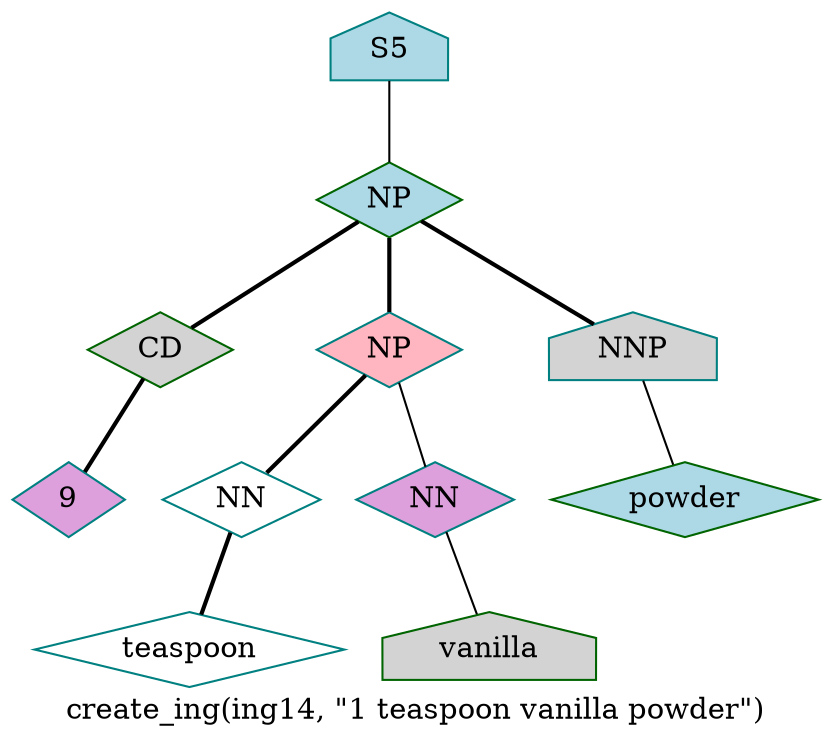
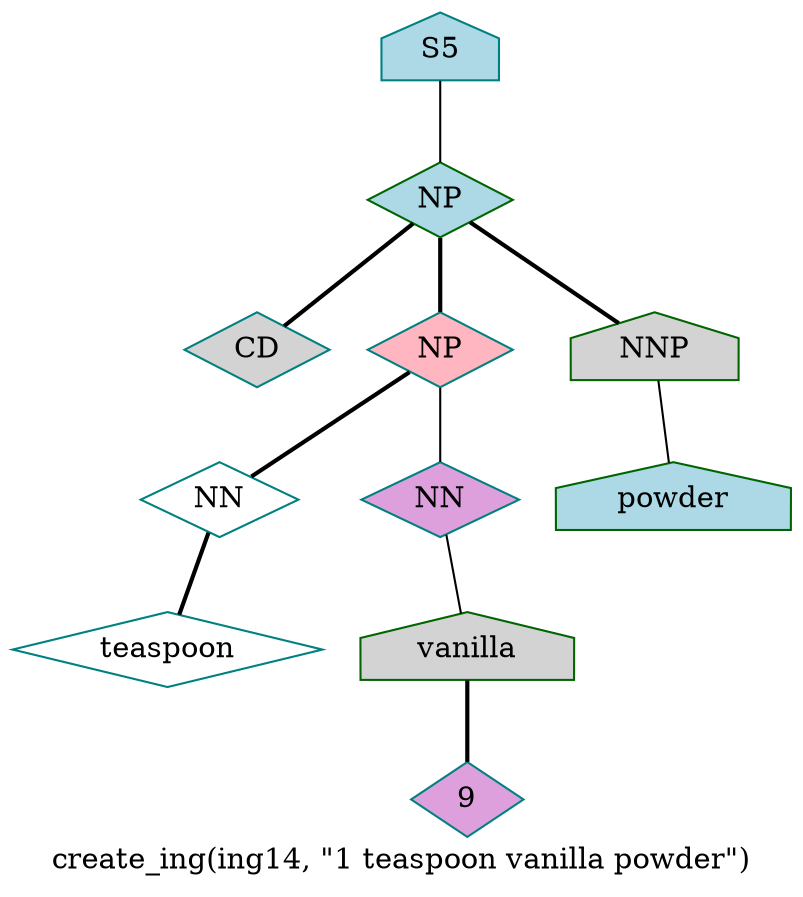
(160, 350) -> (257, 350)
(633, 350) -> (655, 350)
(114, 425) -> (467, 721)
(685, 500) -> (673, 500)
